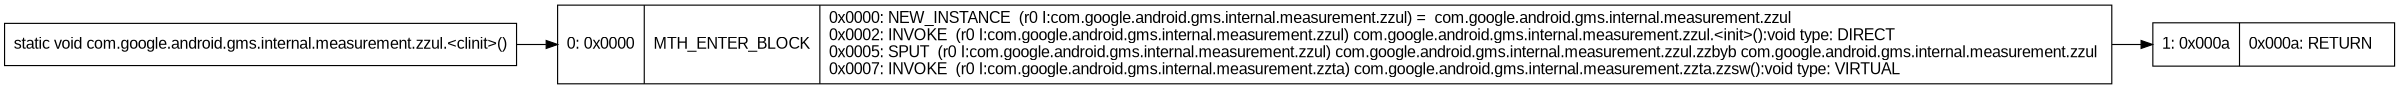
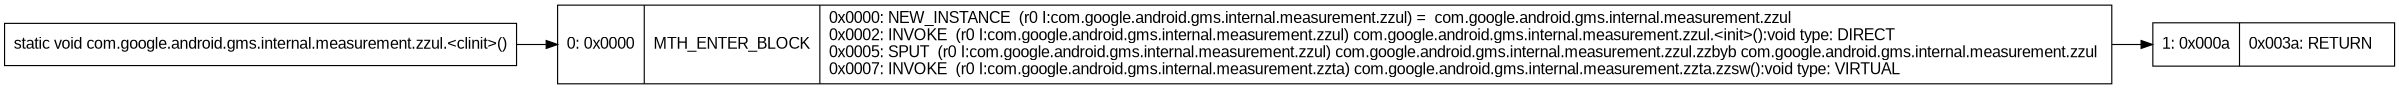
(2317, 44) -> (2317, 44)
